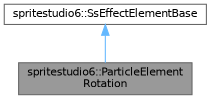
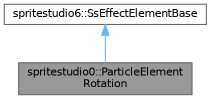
(105, 79) -> (105, 79)
